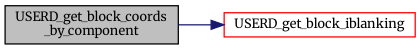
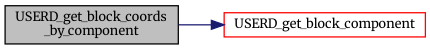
(320, 25) -> (325, 25)
